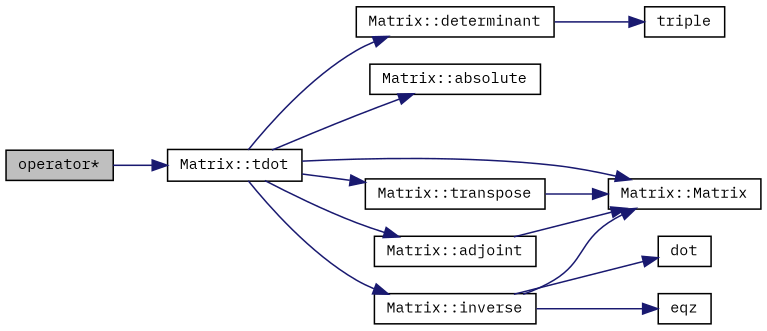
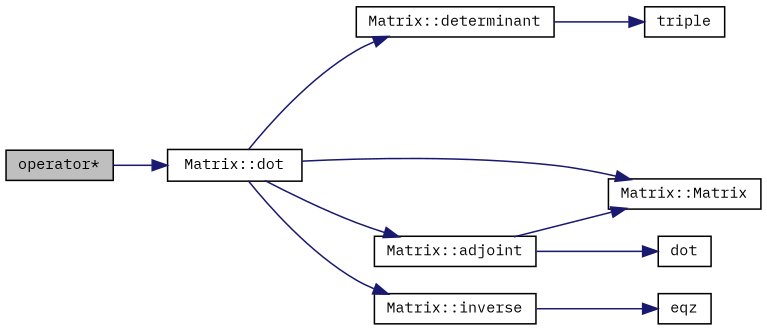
(455, 79) -> none
(235, 165) -> (235, 165)
(455, 194) -> none
(577, 259) -> none
(579, 278) -> (589, 251)
